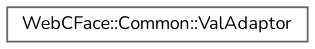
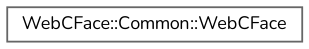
(157, 24) -> (155, 24)
